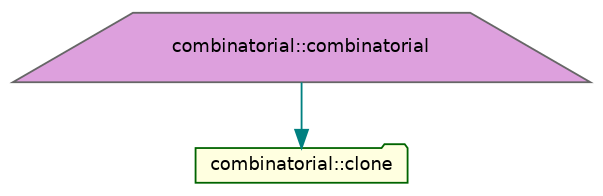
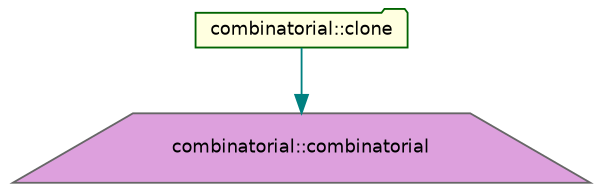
(302, 106) -> (302, 71)
